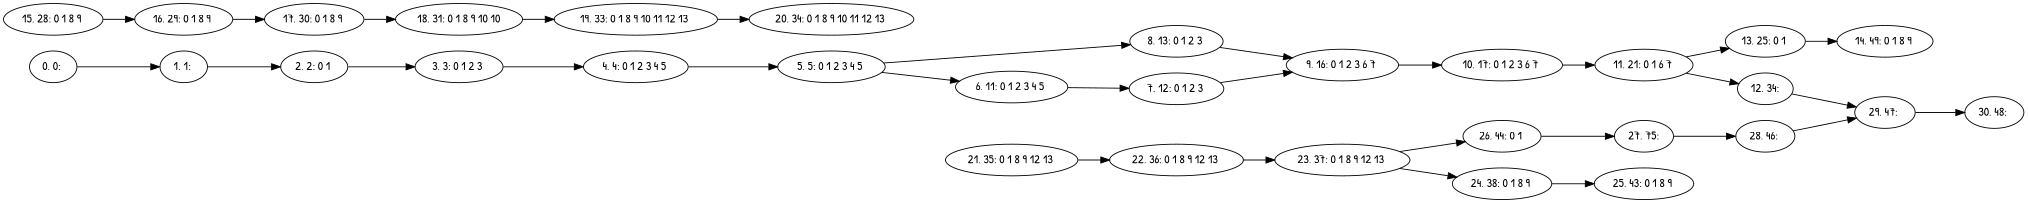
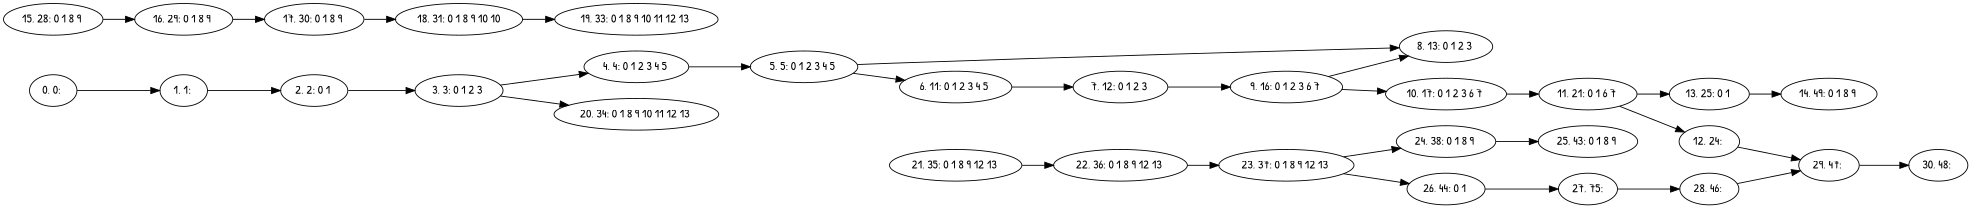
(729, 19) -> (530, 100)
(1252, 52) -> (1364, 67)
(1765, 89) -> (1709, 142)
